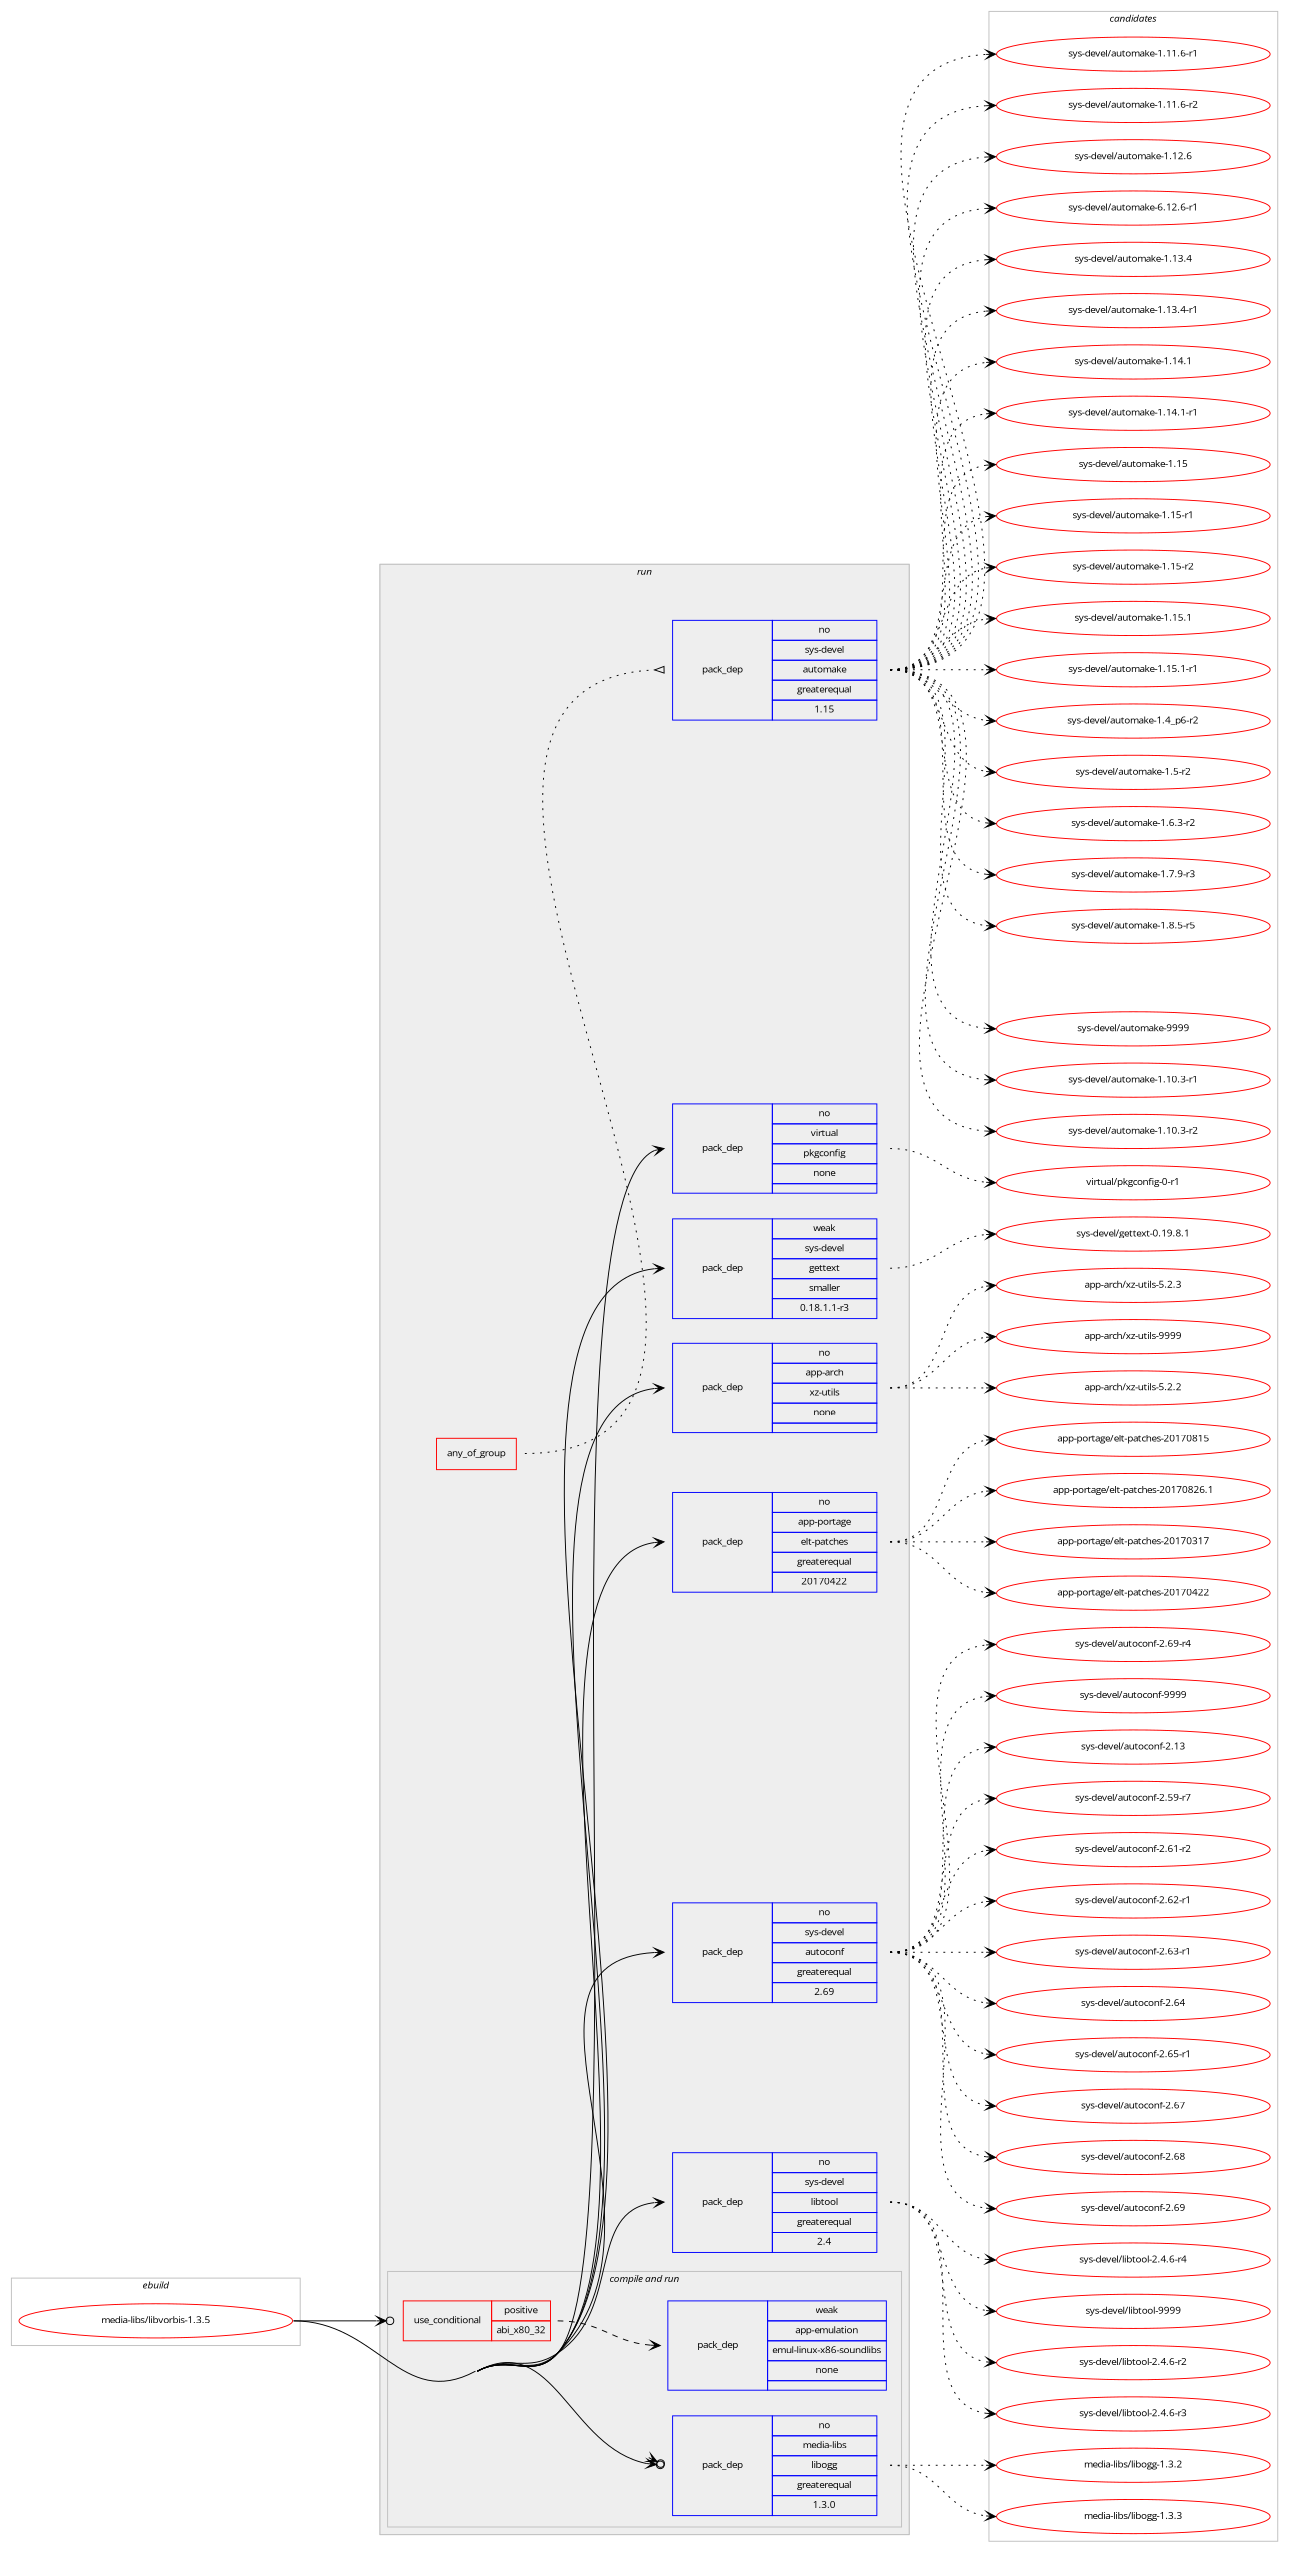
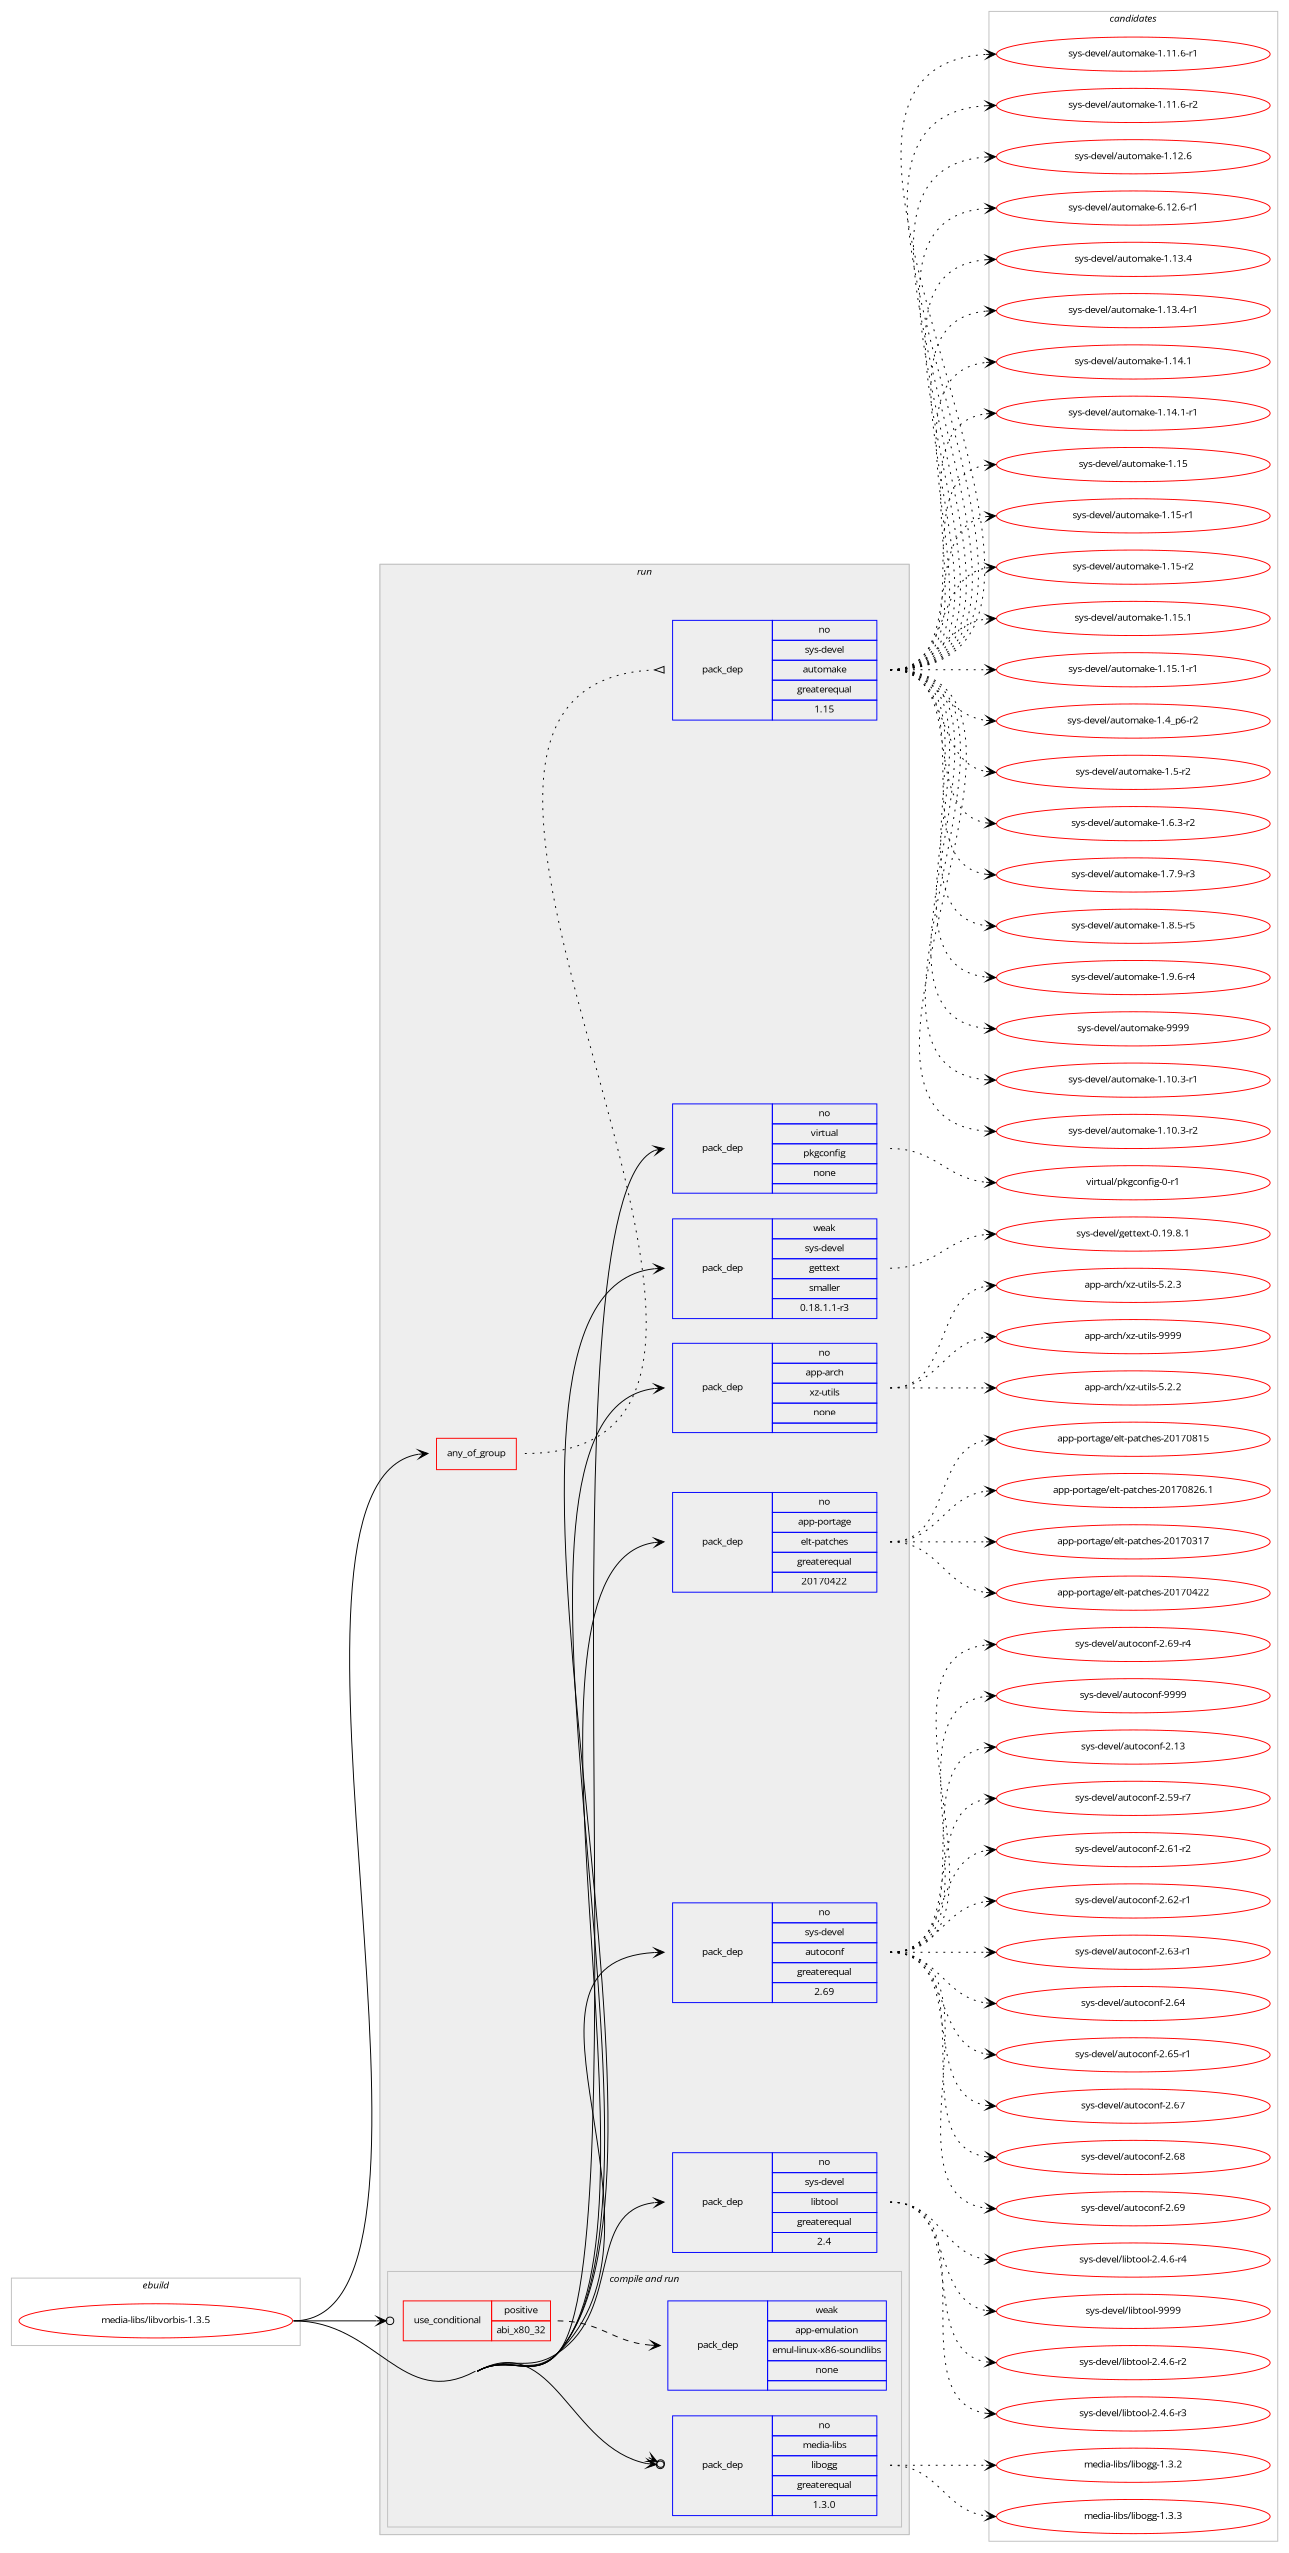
none -> (1133, 978)
none -> (361, 1892)
